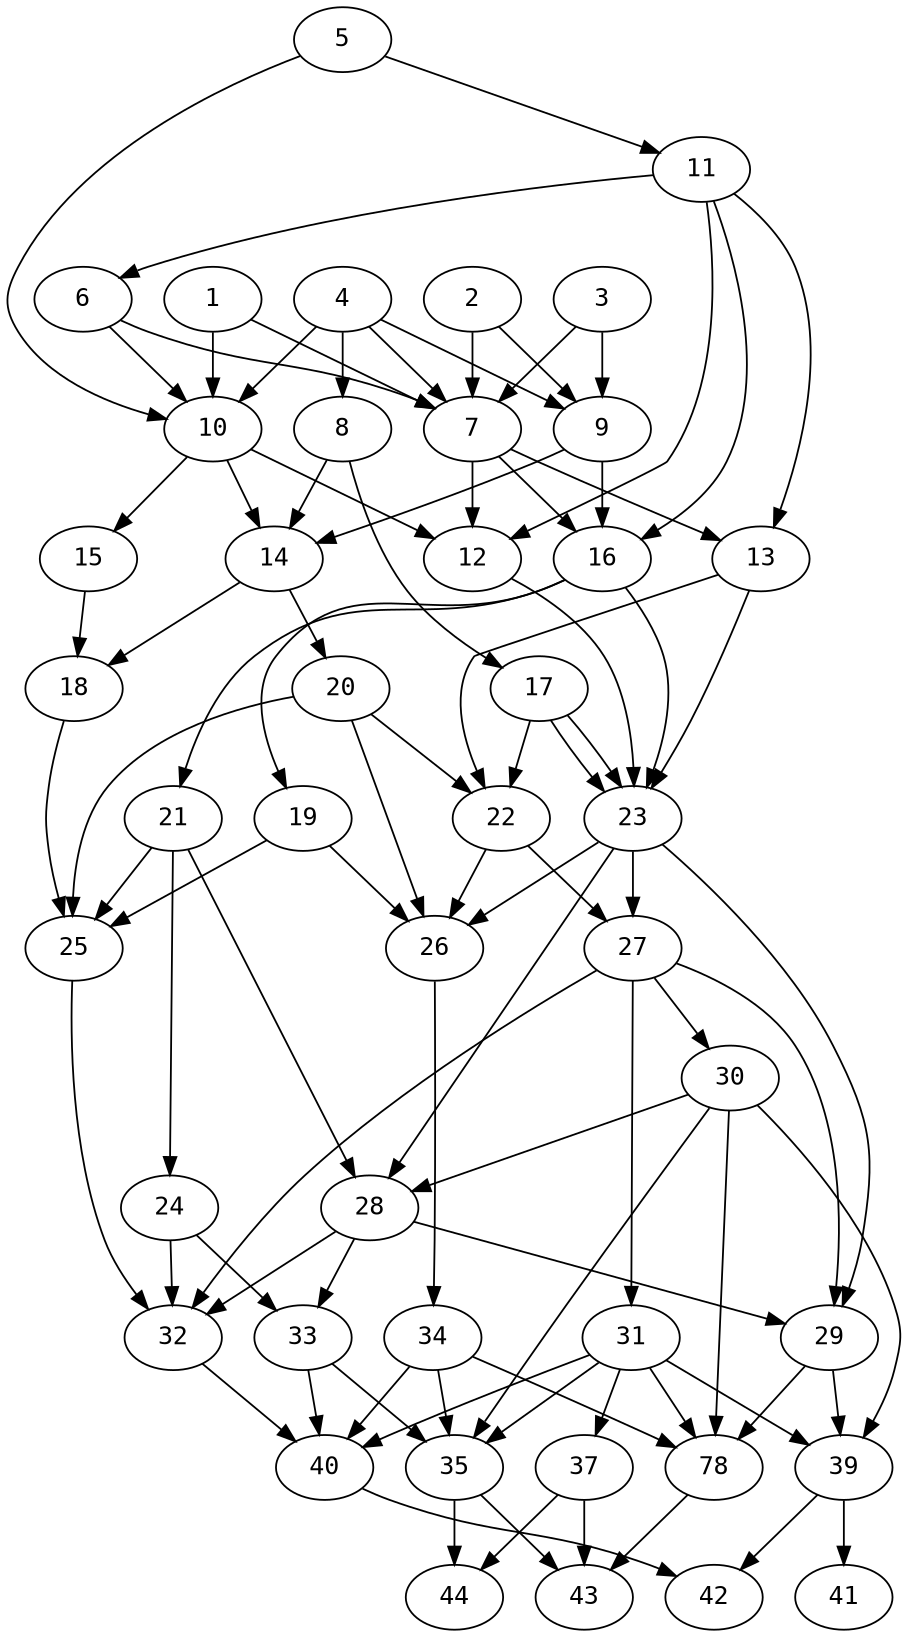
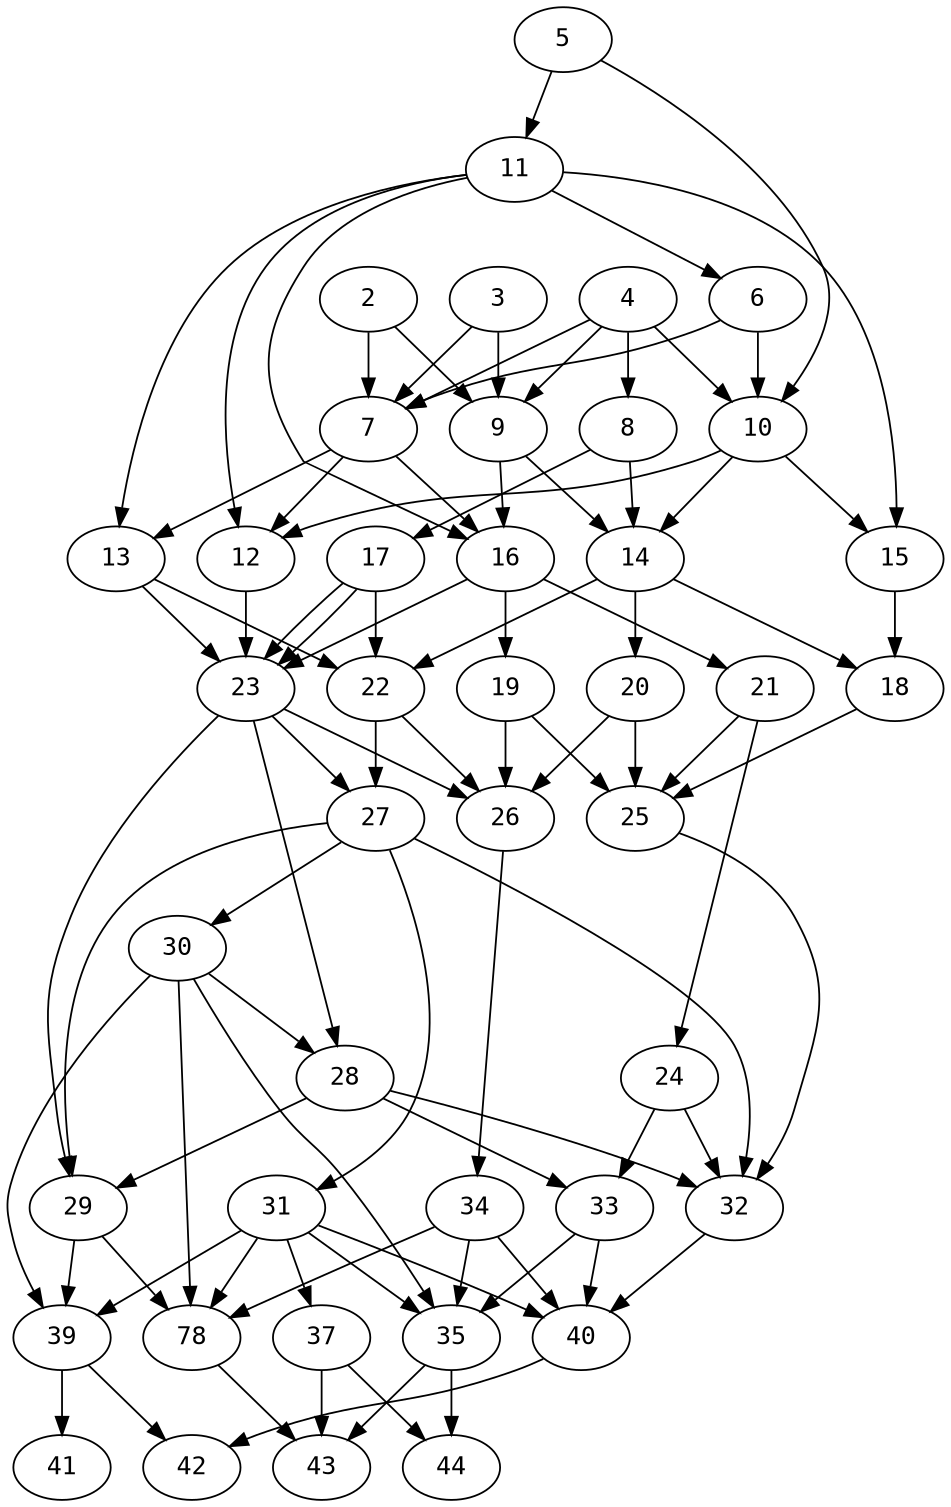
none -> (793, 241)
(213, 299) -> none
(414, 748) -> (518, 618)
(267, 1005) -> none
